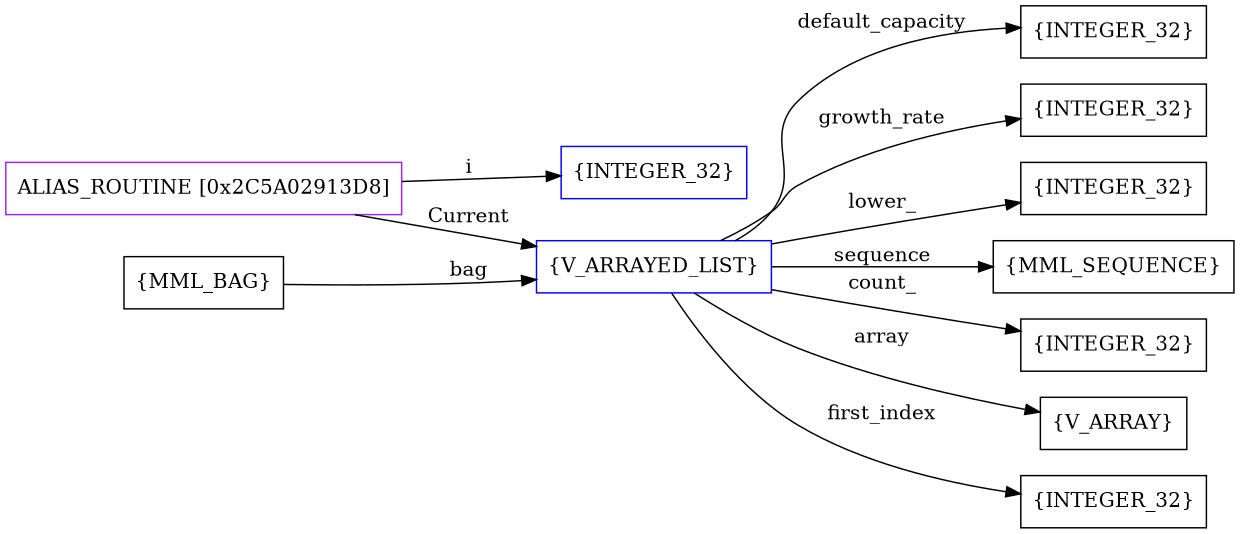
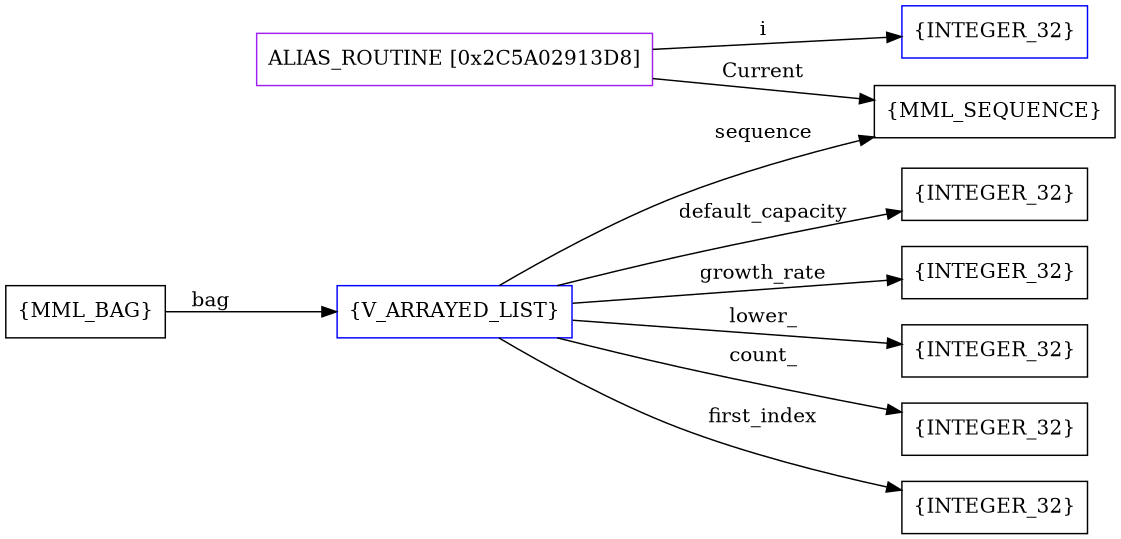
(438, 229) -> (756, 89)
(1114, 423) -> none
